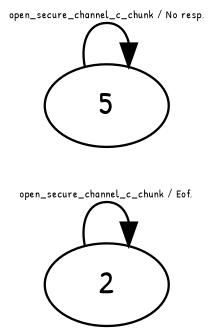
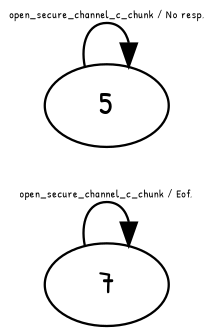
(107, 285) -> (107, 285)
